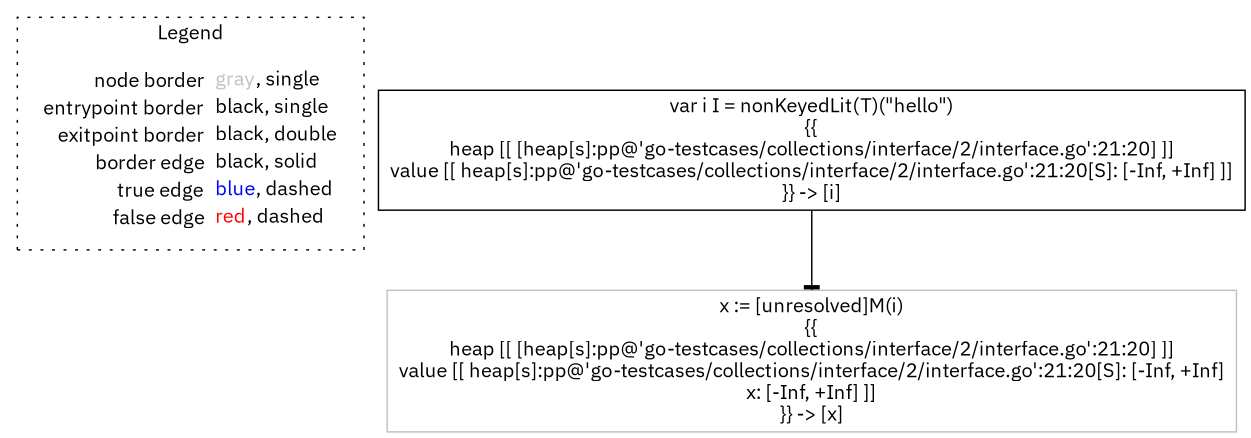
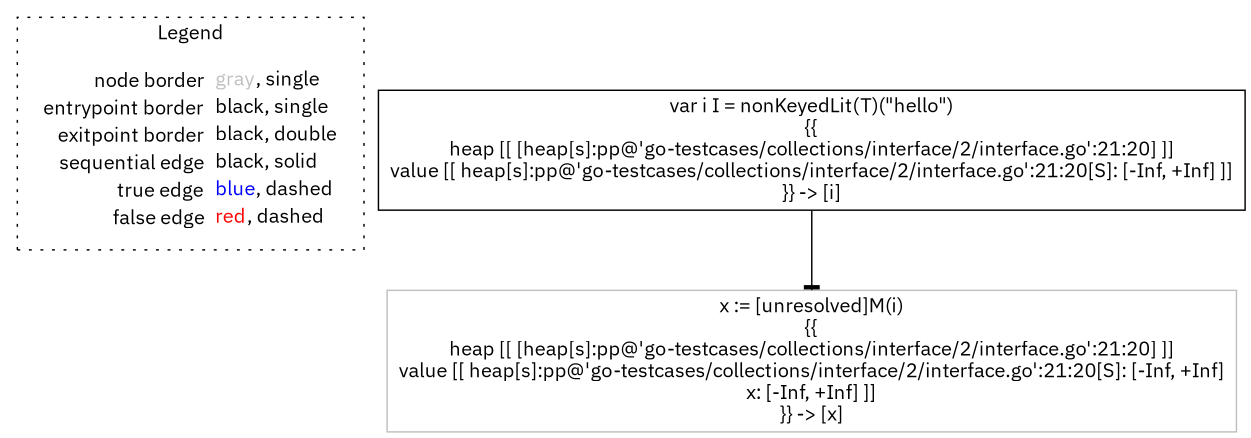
(152, 163) -> (134, 163)
